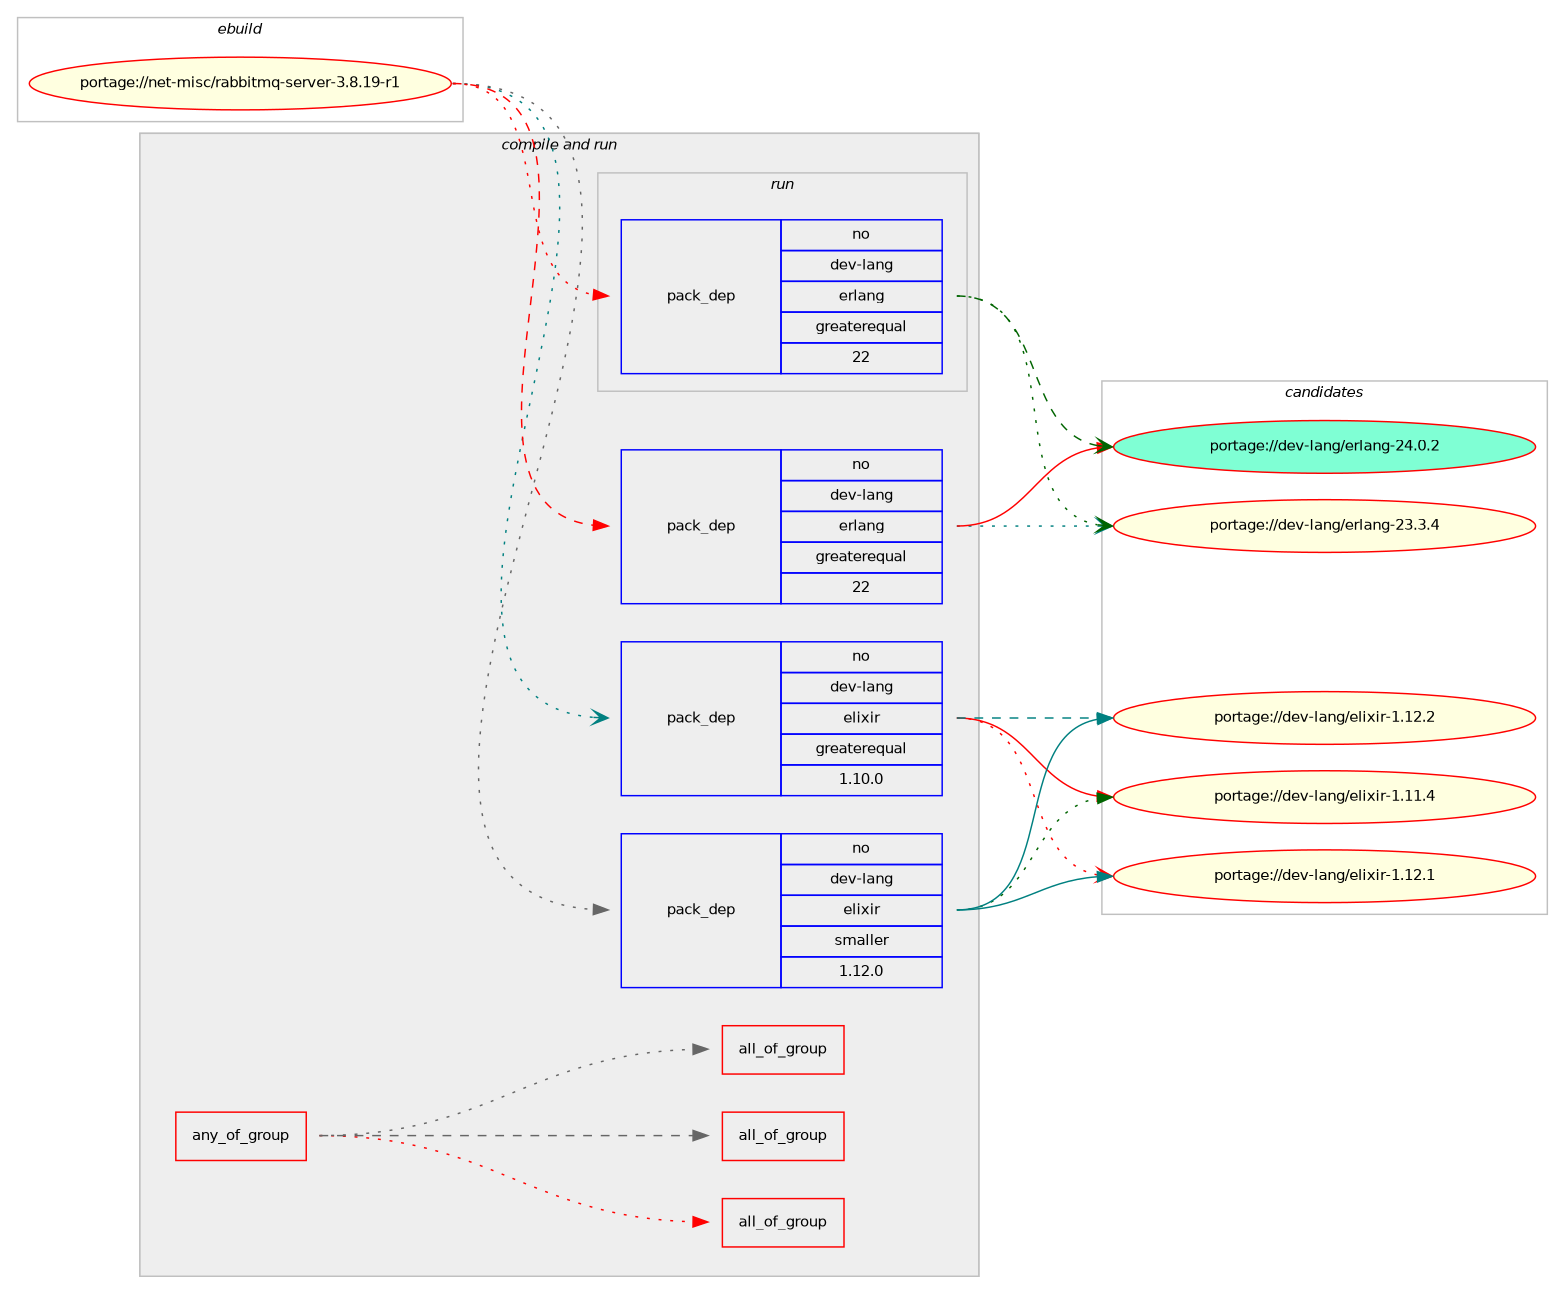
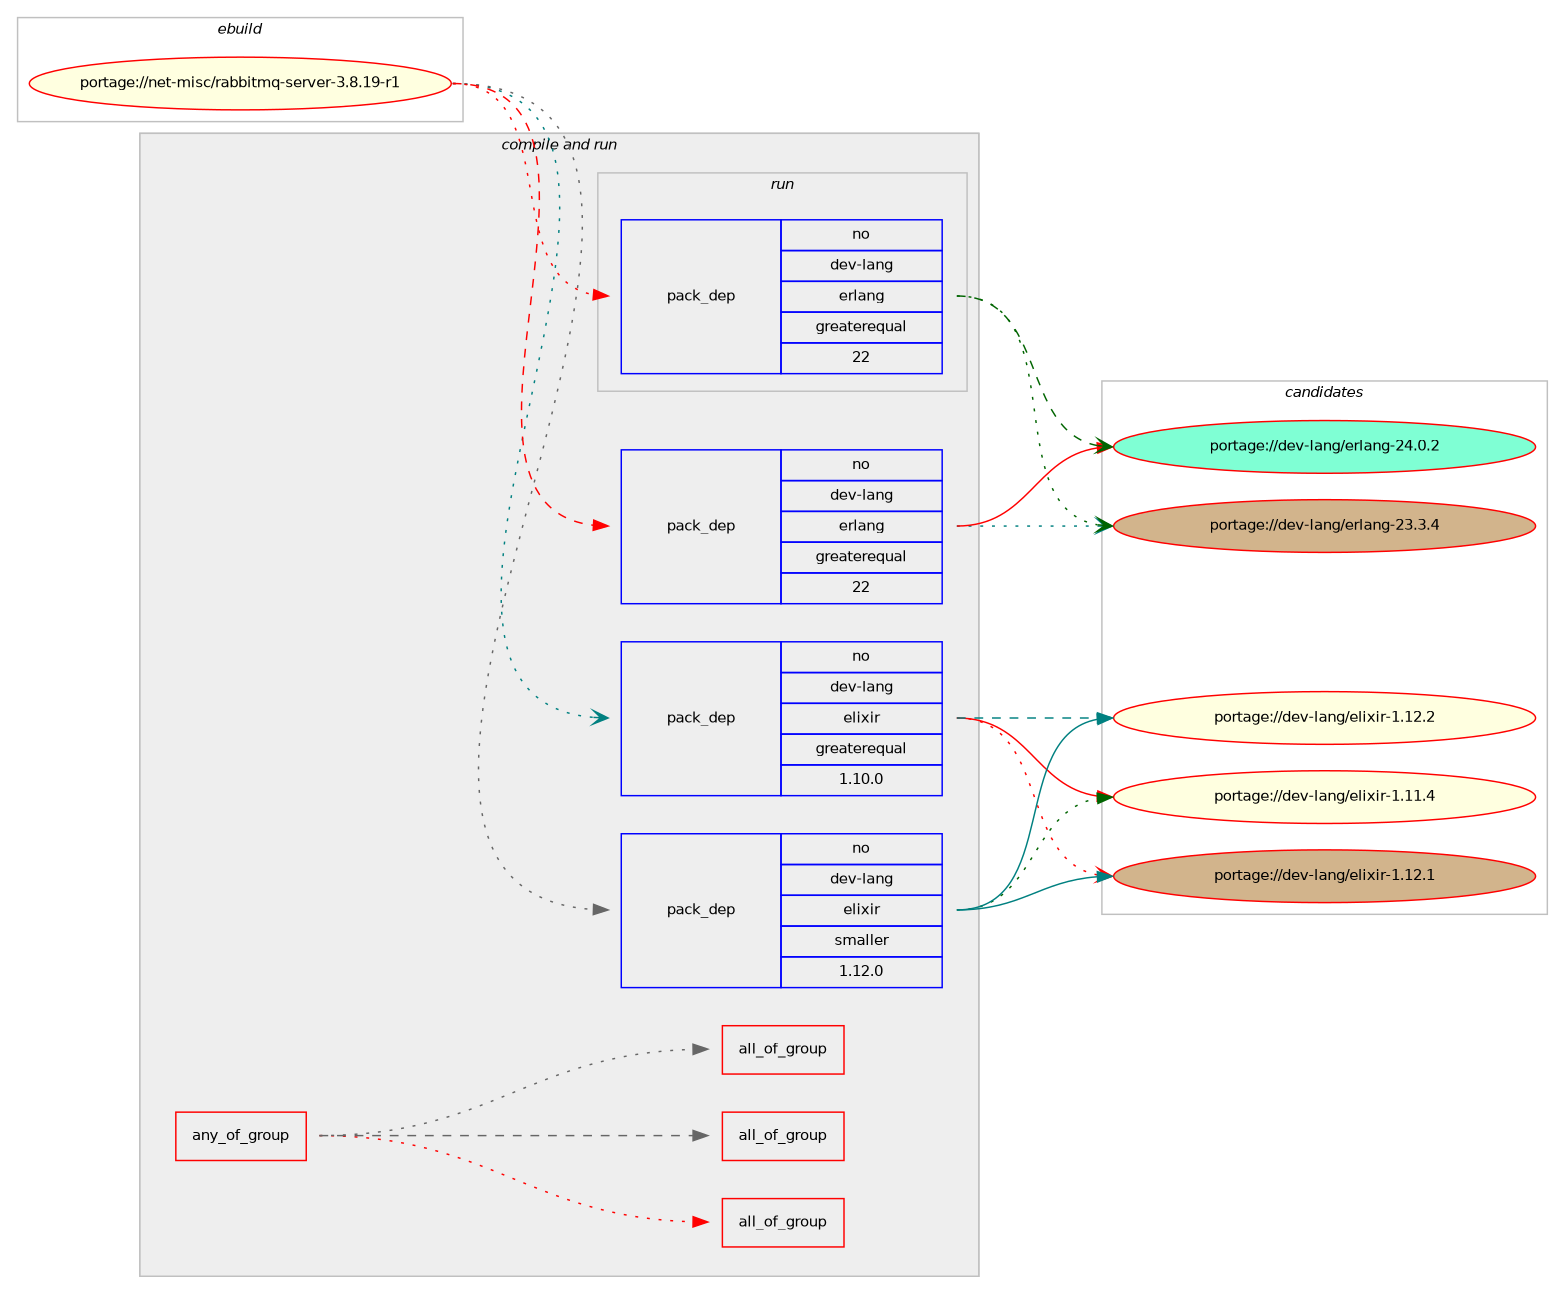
(1325, 526) -> (1325, 526)
(1325, 876) -> (1325, 876)
